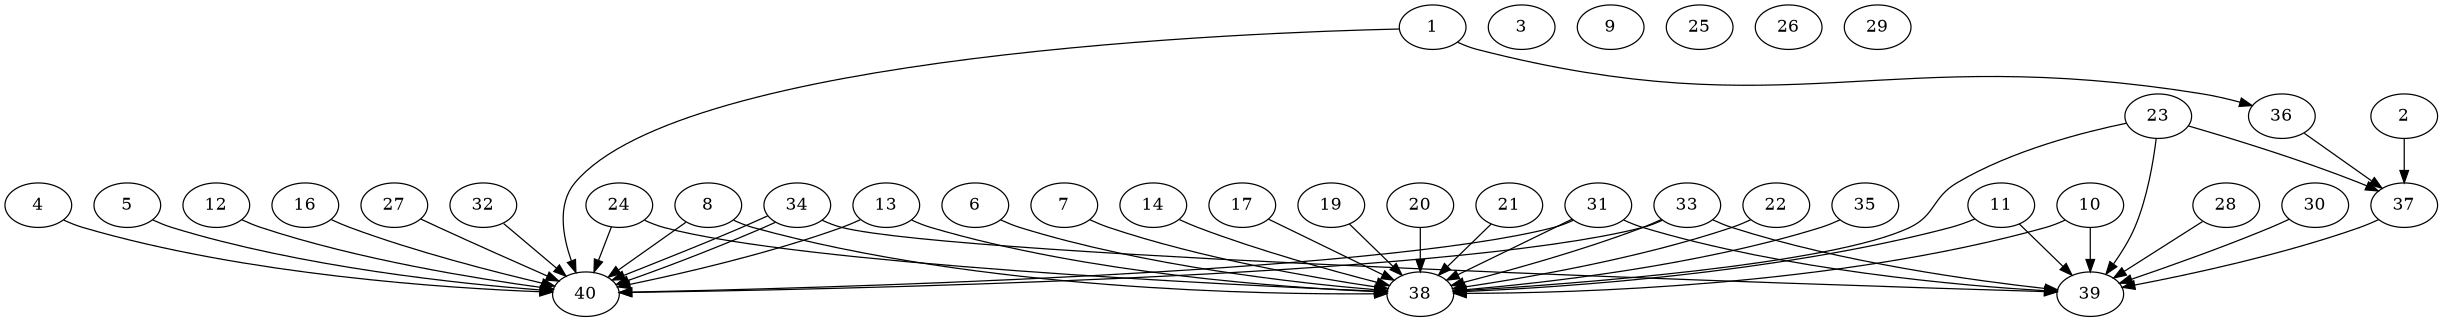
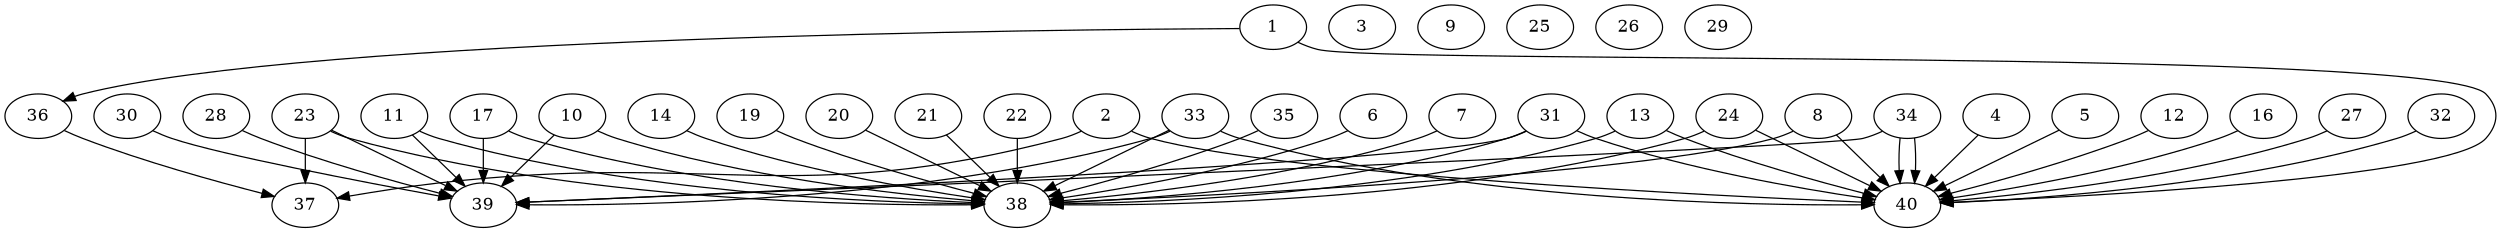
none -> (1605, 189)
(2258, 258) -> (483, 158)
